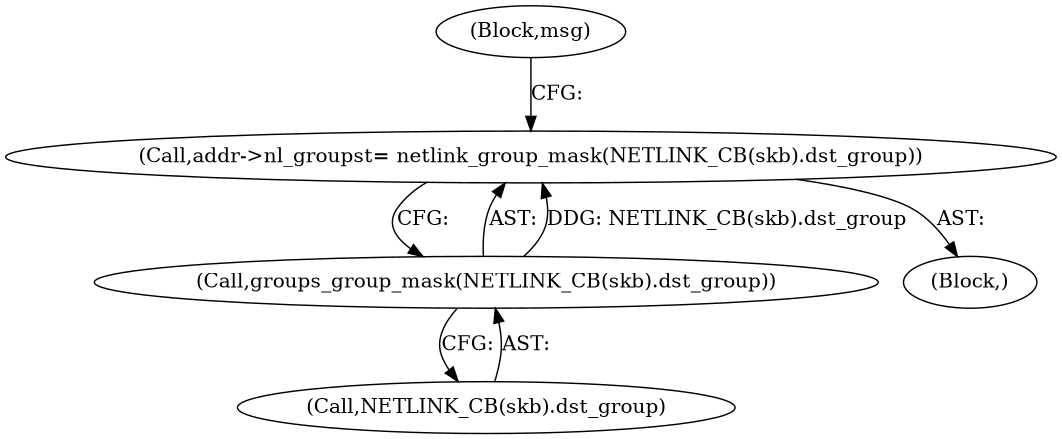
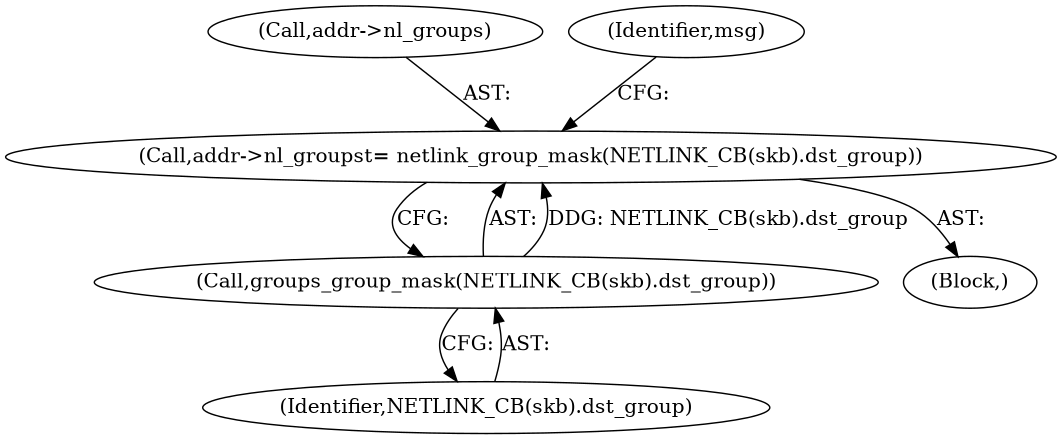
none -> (375, 32)
(531, 32) -> (686, 32)
(486, 408) -> (486, 408)
